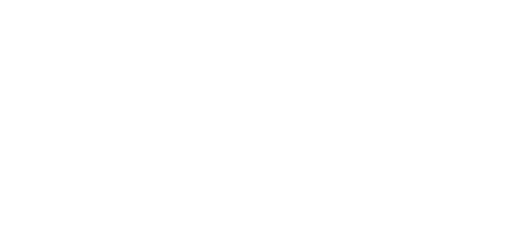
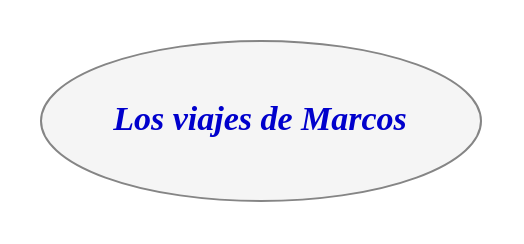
none -> (261, 121)
